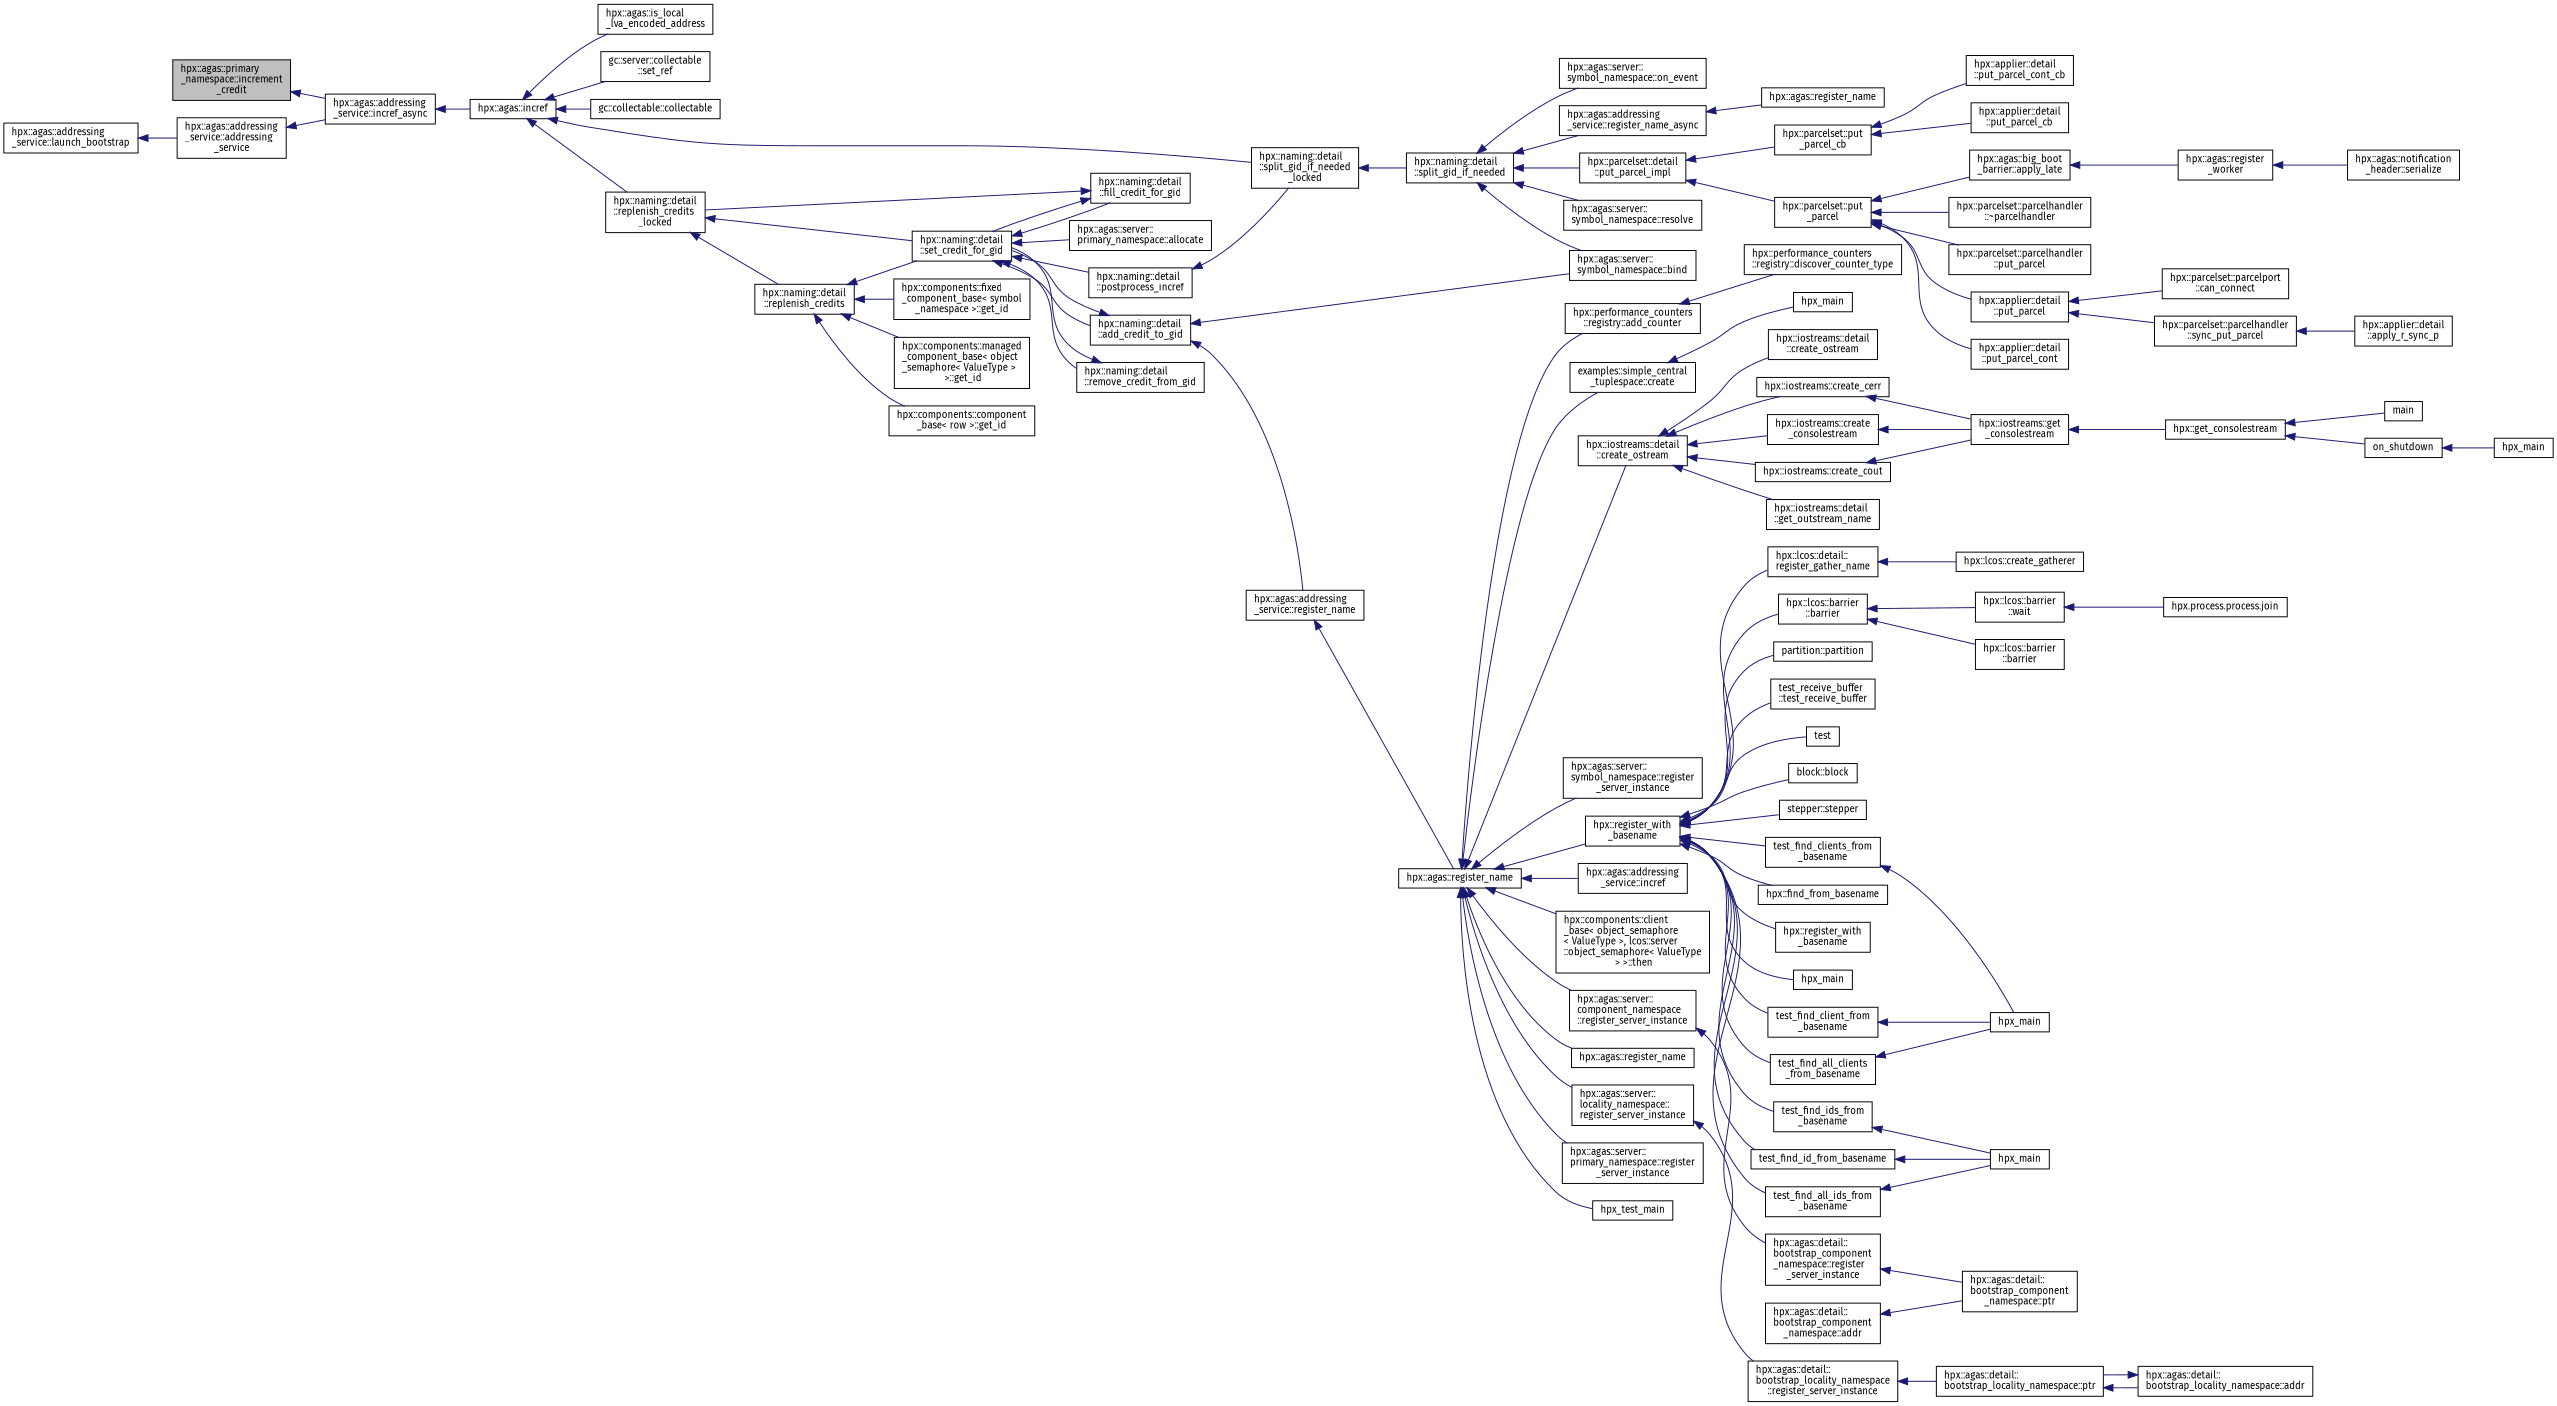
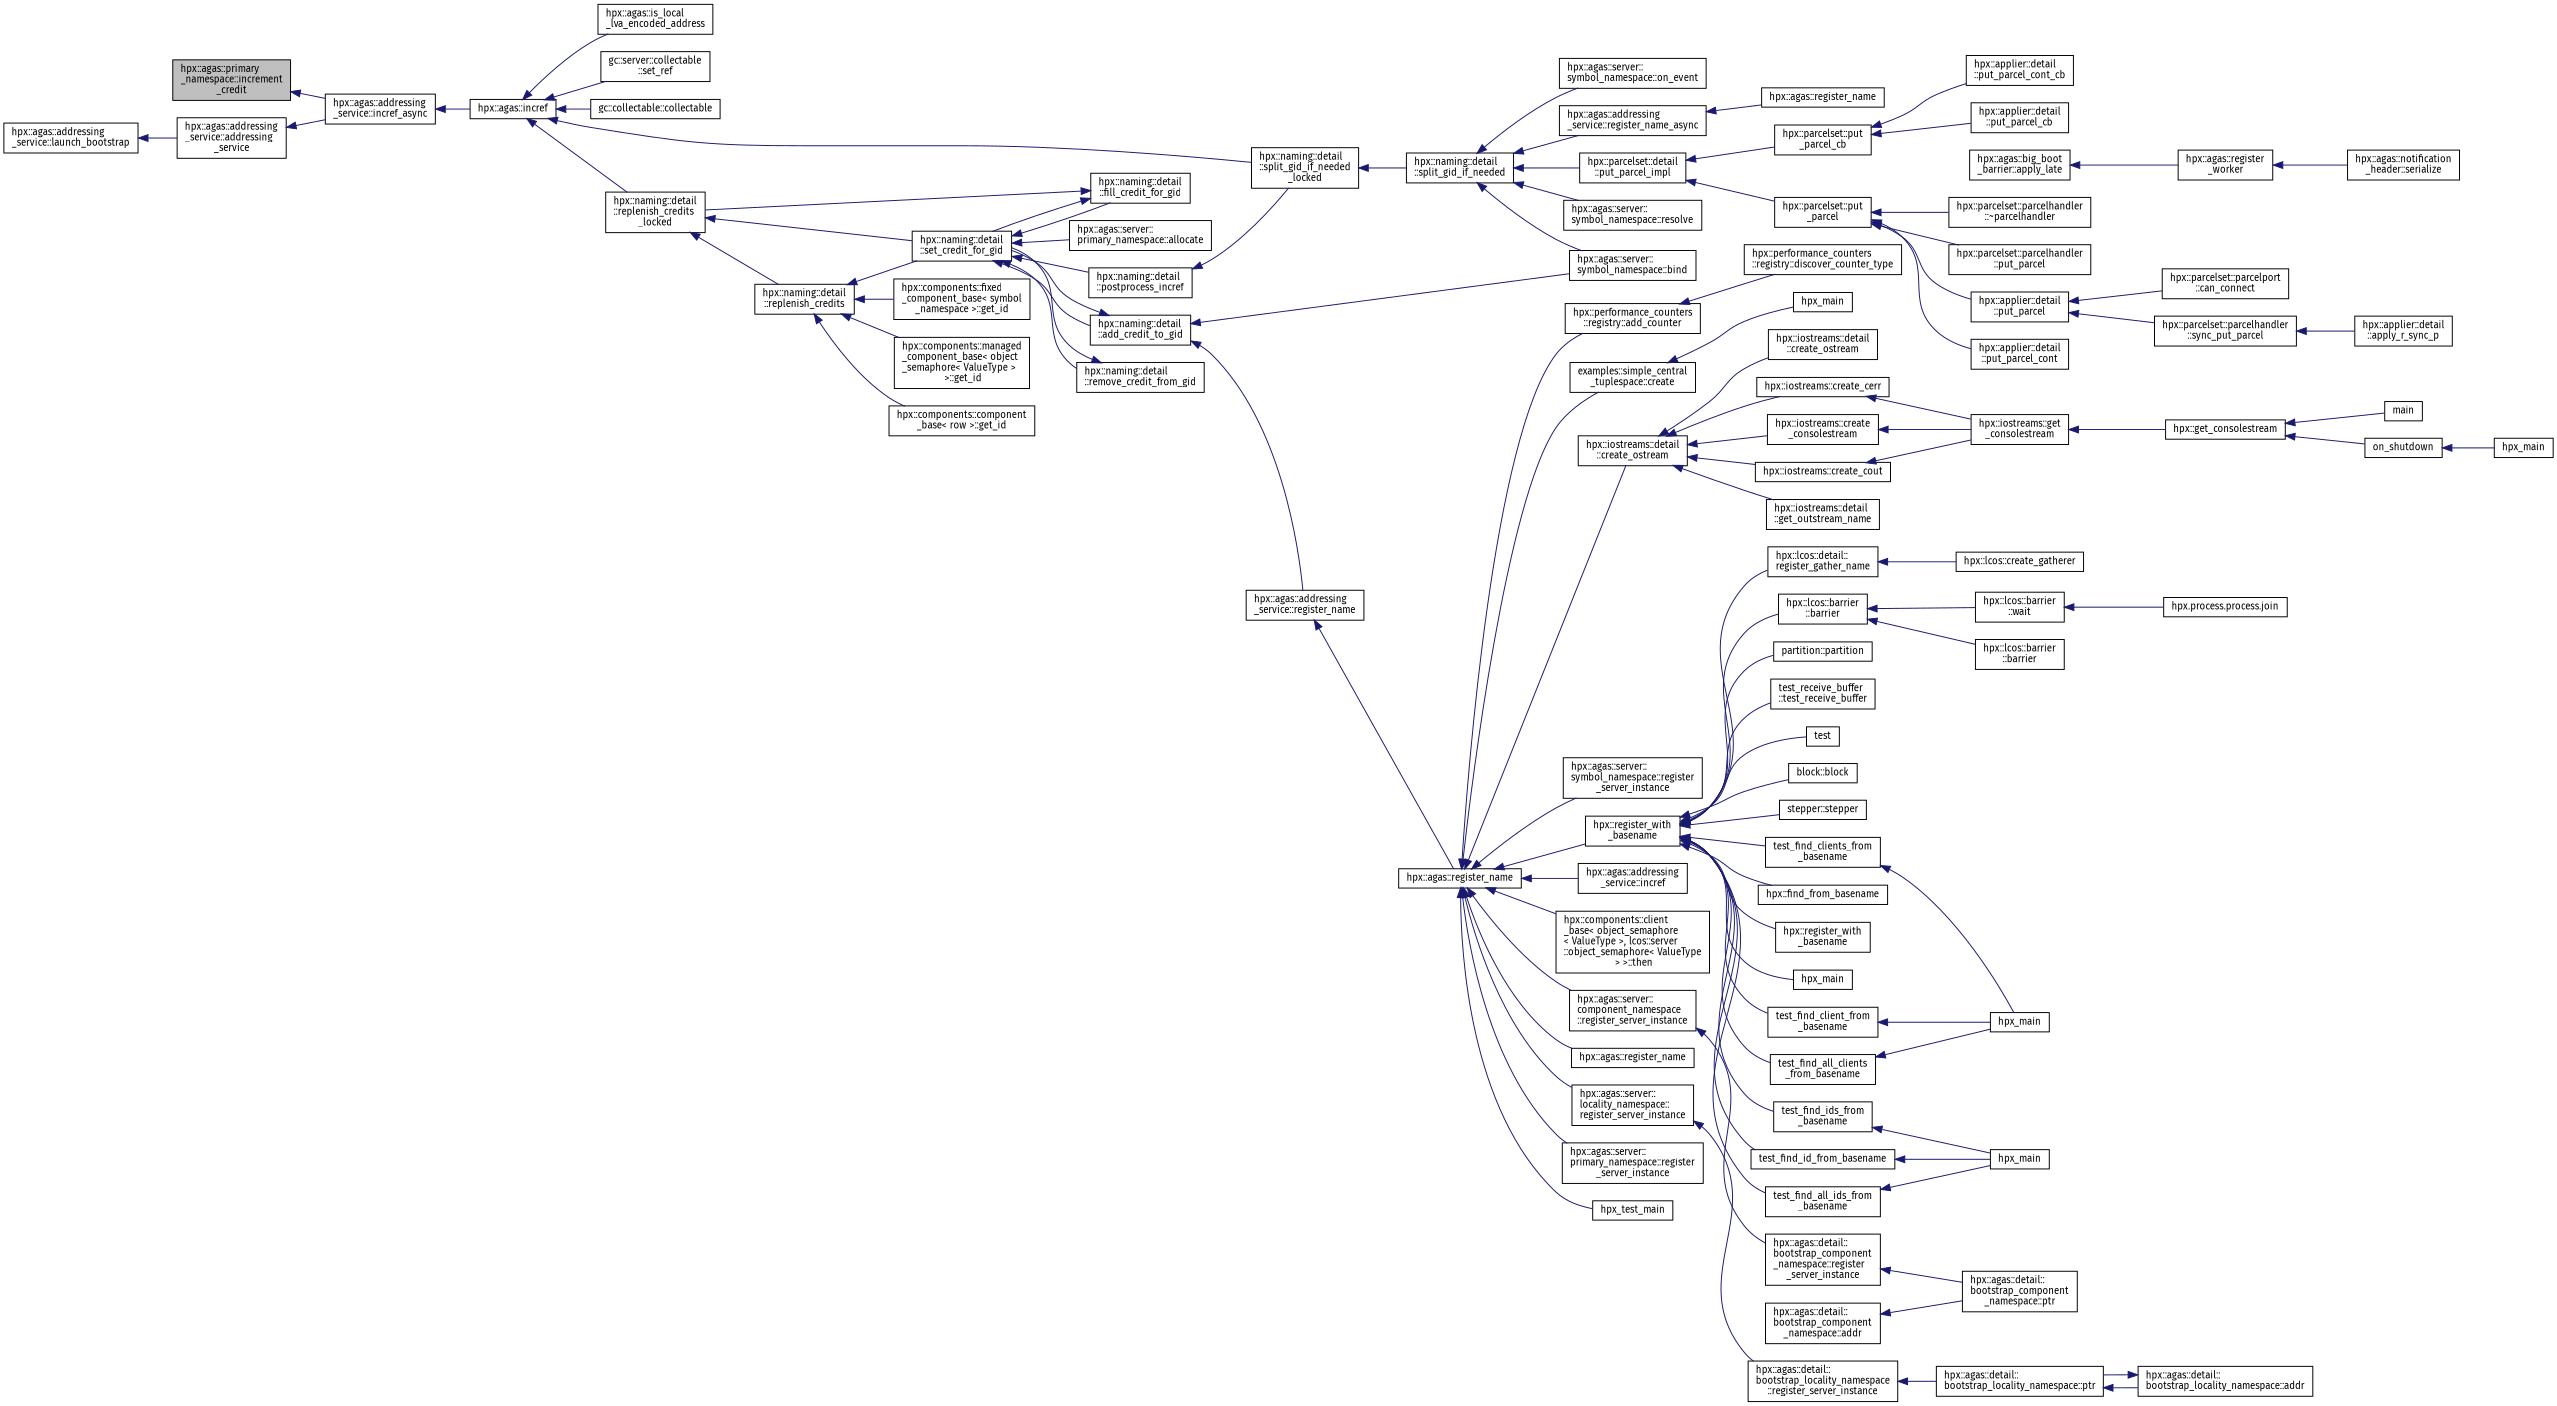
(1925, 188) -> none
